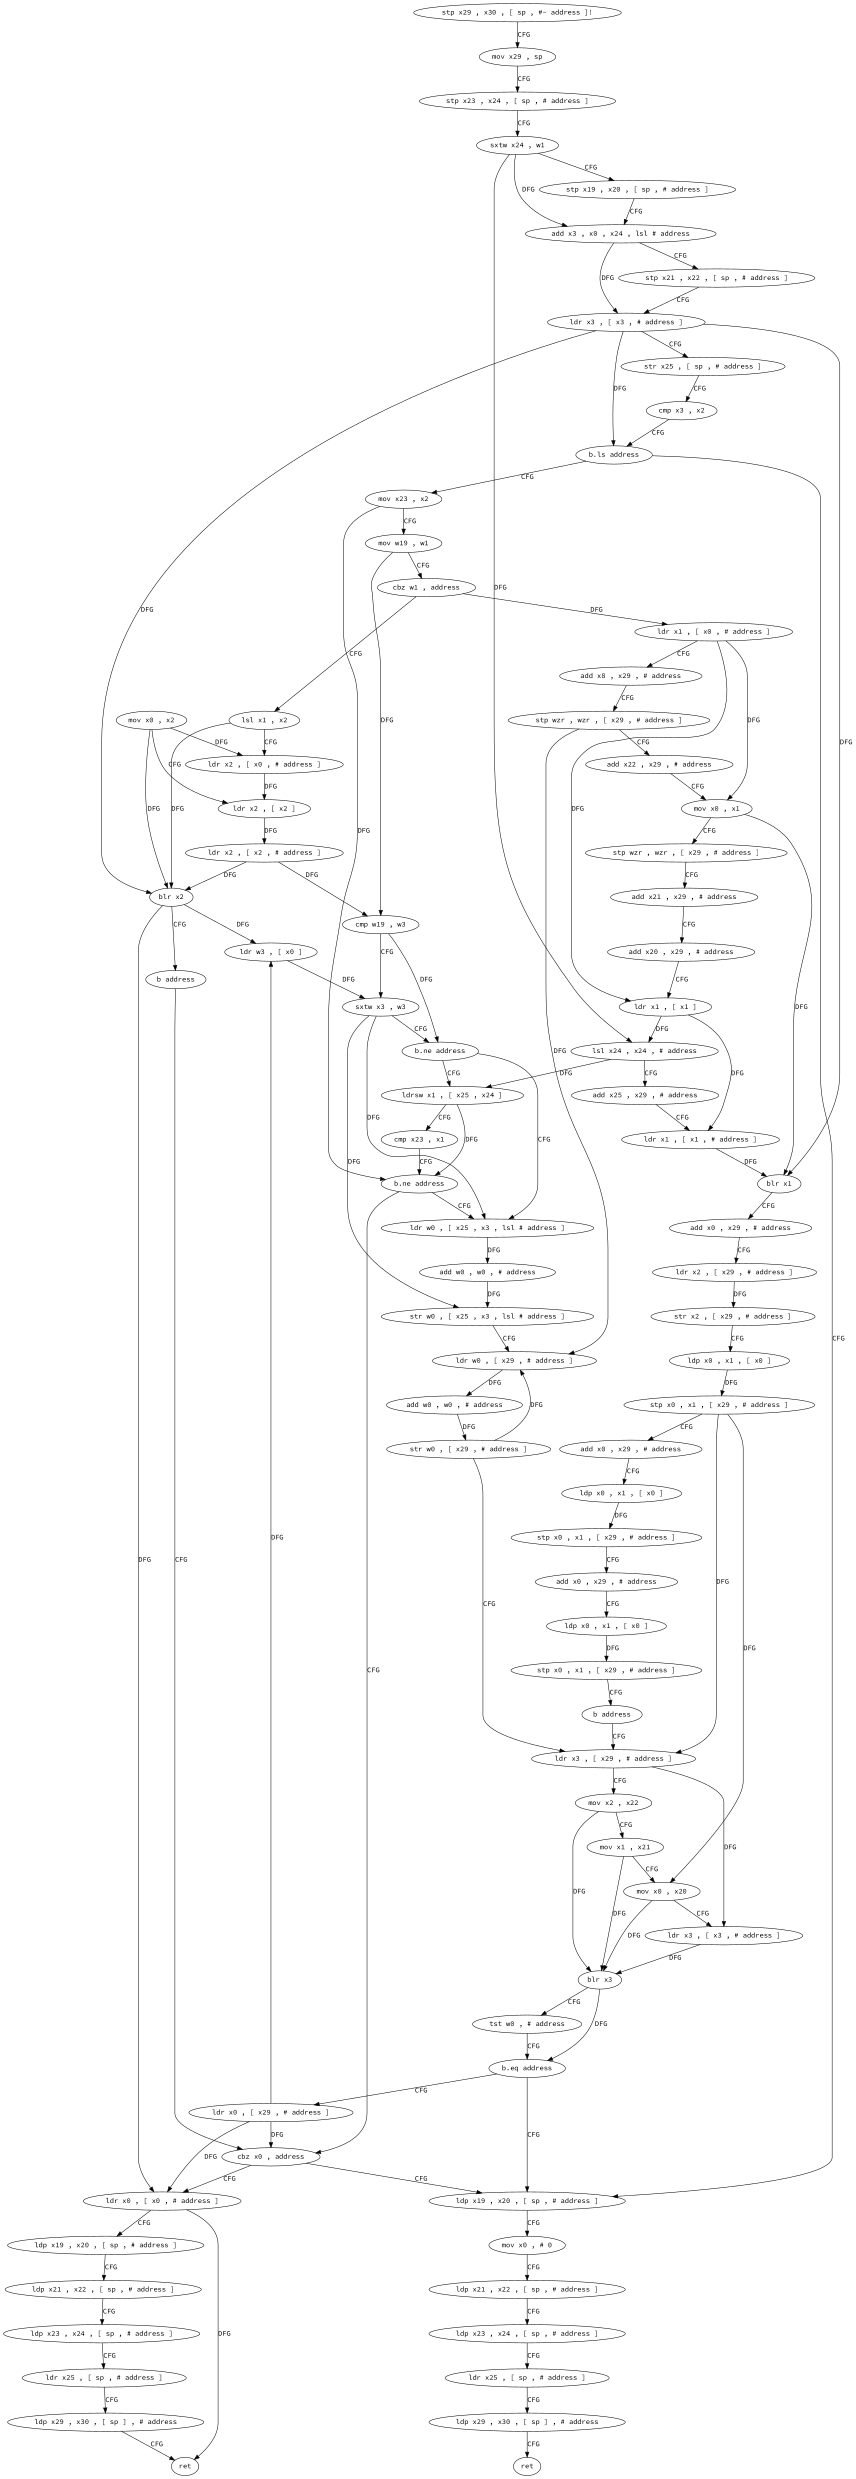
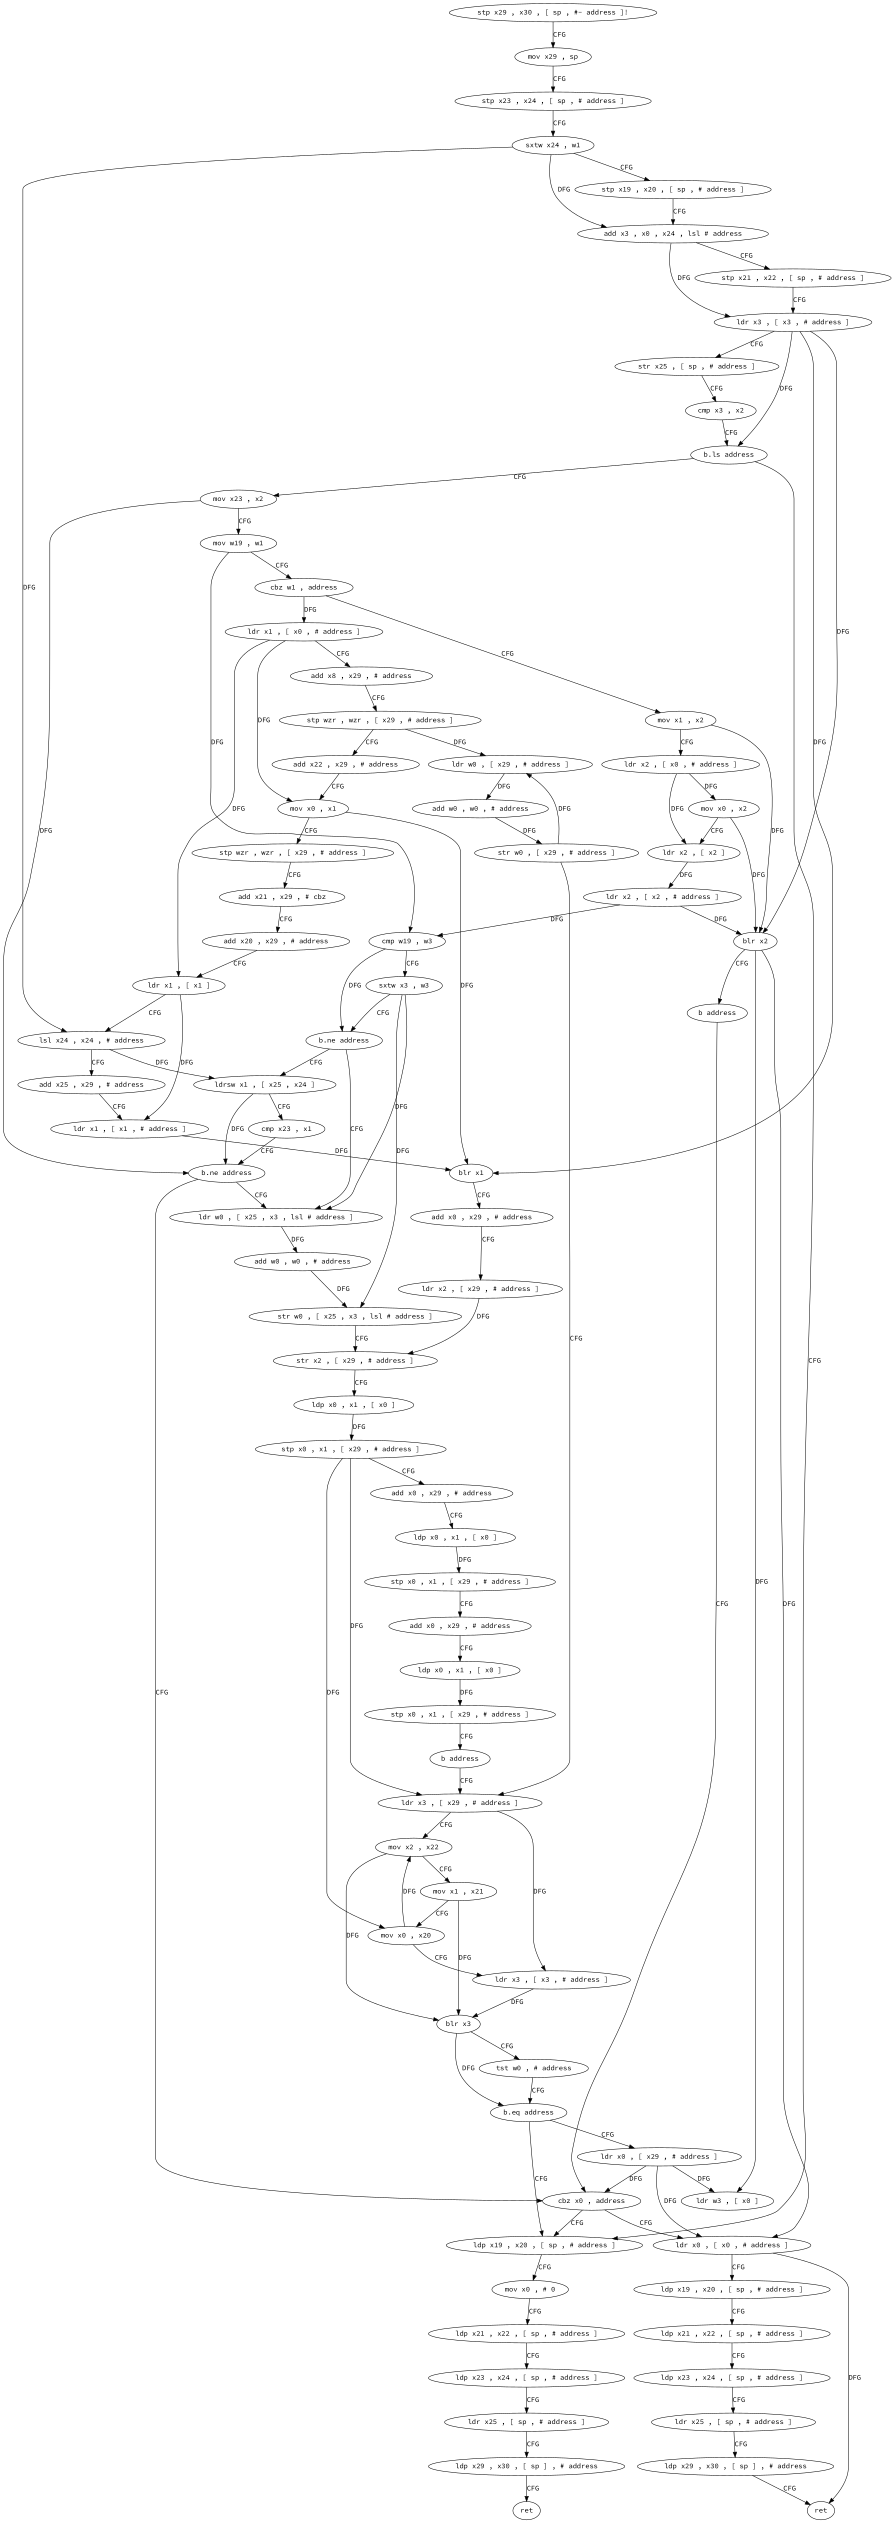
(264, 720) -> (681, 720)
(204, 741) -> (701, 785)
(684, 897) -> (282, 897)
(324, 979) -> none
(662, 1029) -> (155, 1013)
(500, 1337) -> (355, 1336)
(625, 1930) -> (402, 1894)
